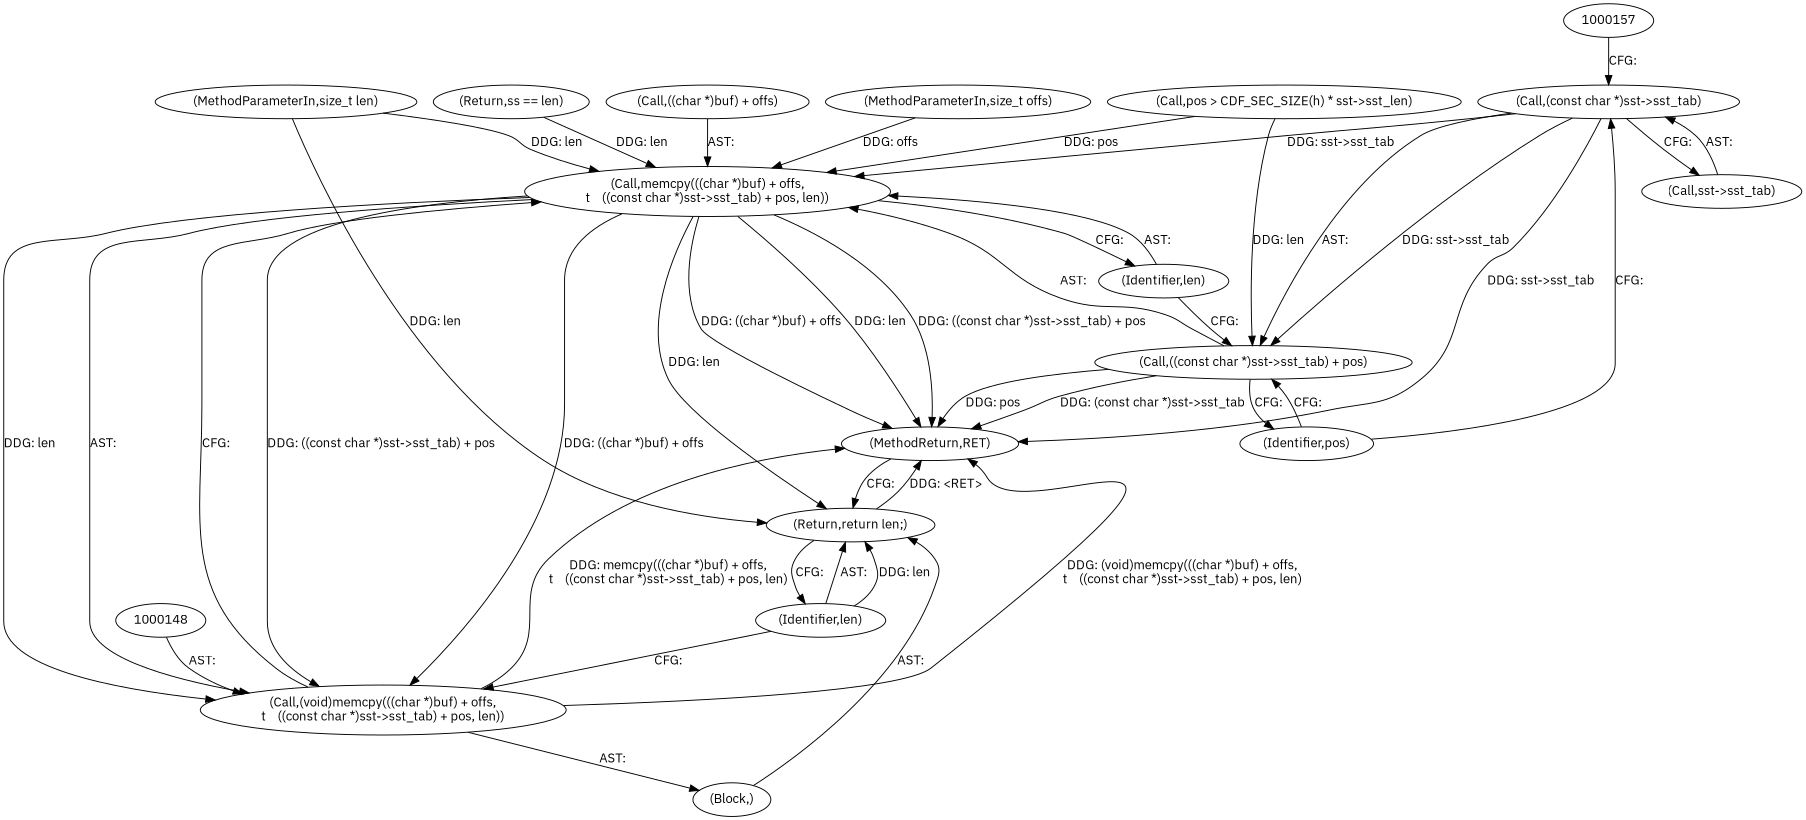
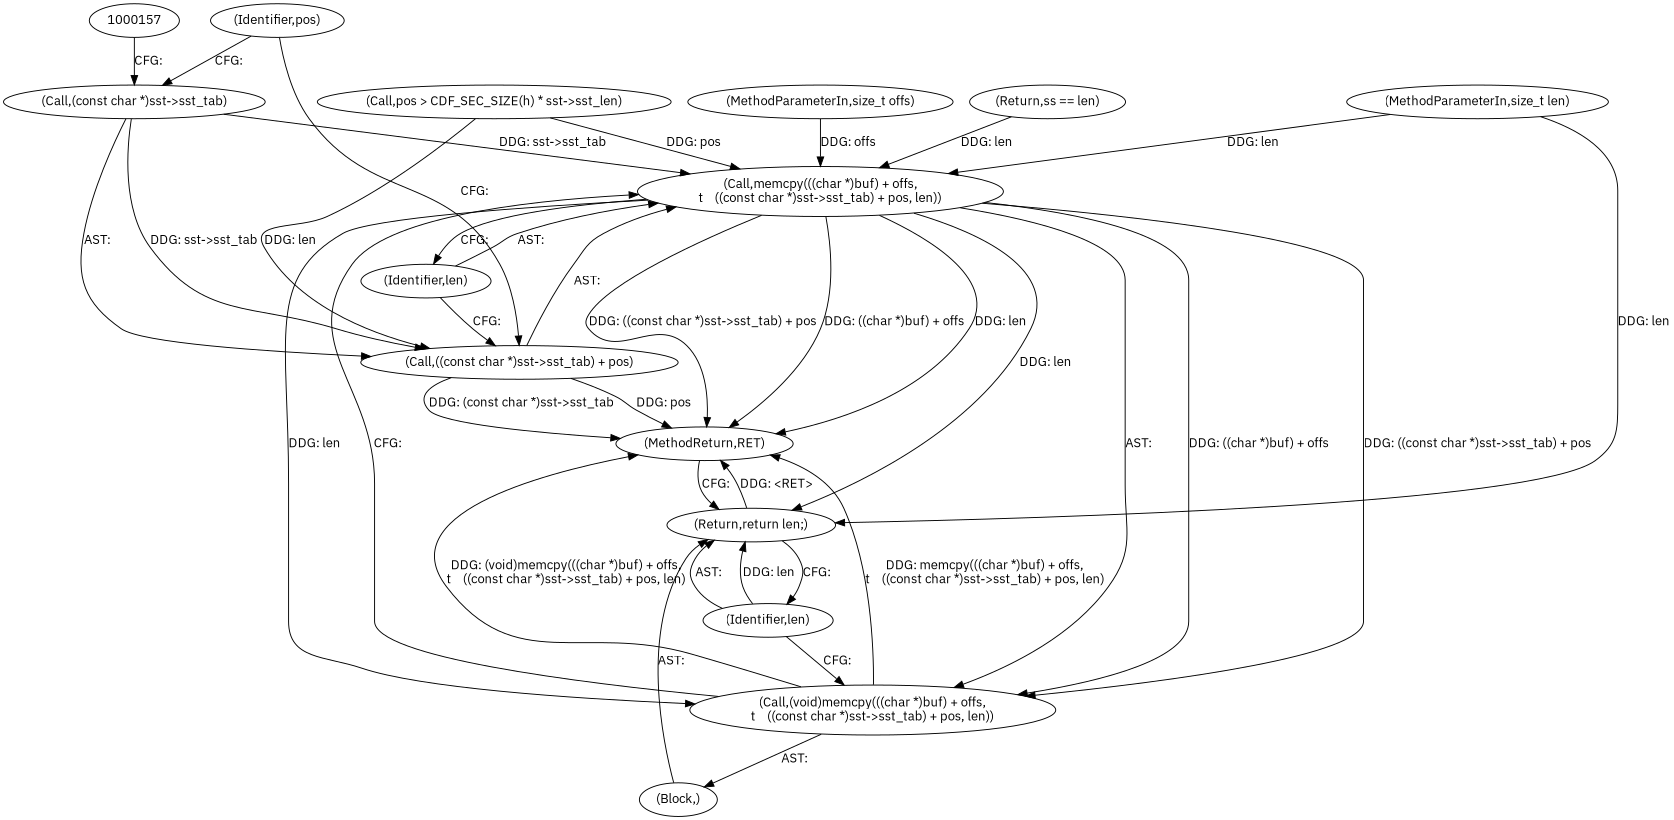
(708, 102) -> none
(1722, 191) -> none
(1387, 399) -> none
(1252, 404) -> none
(161, 620) -> none
